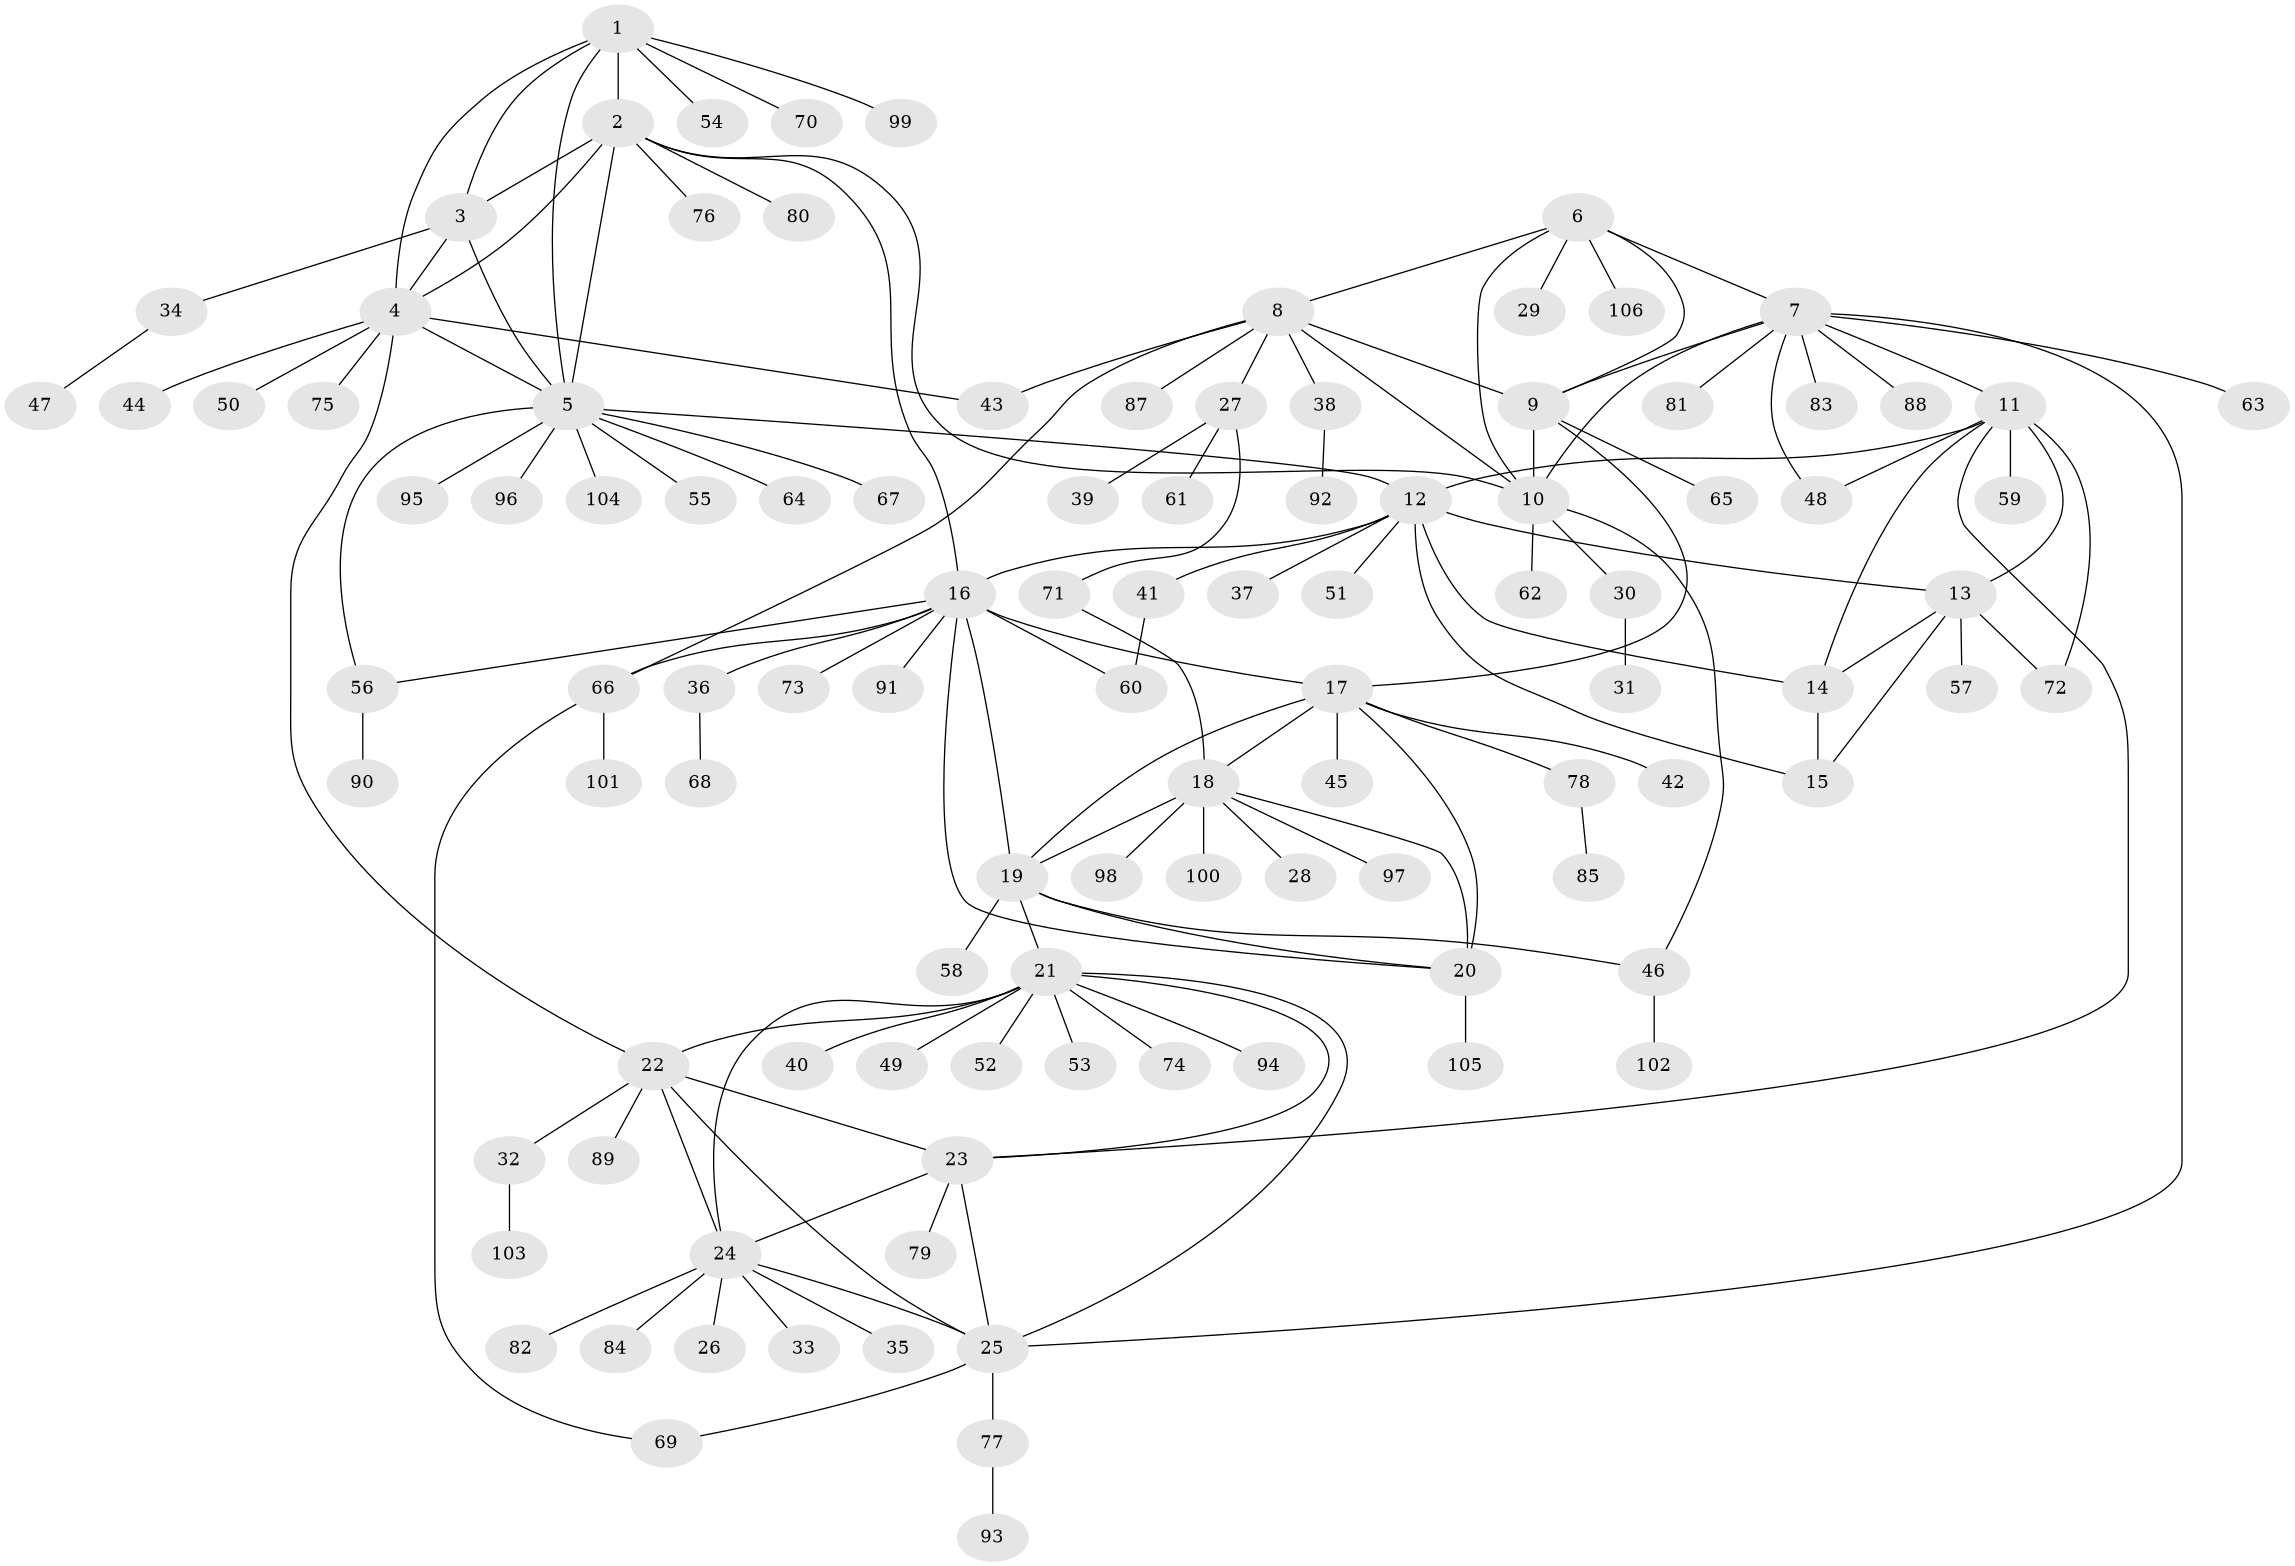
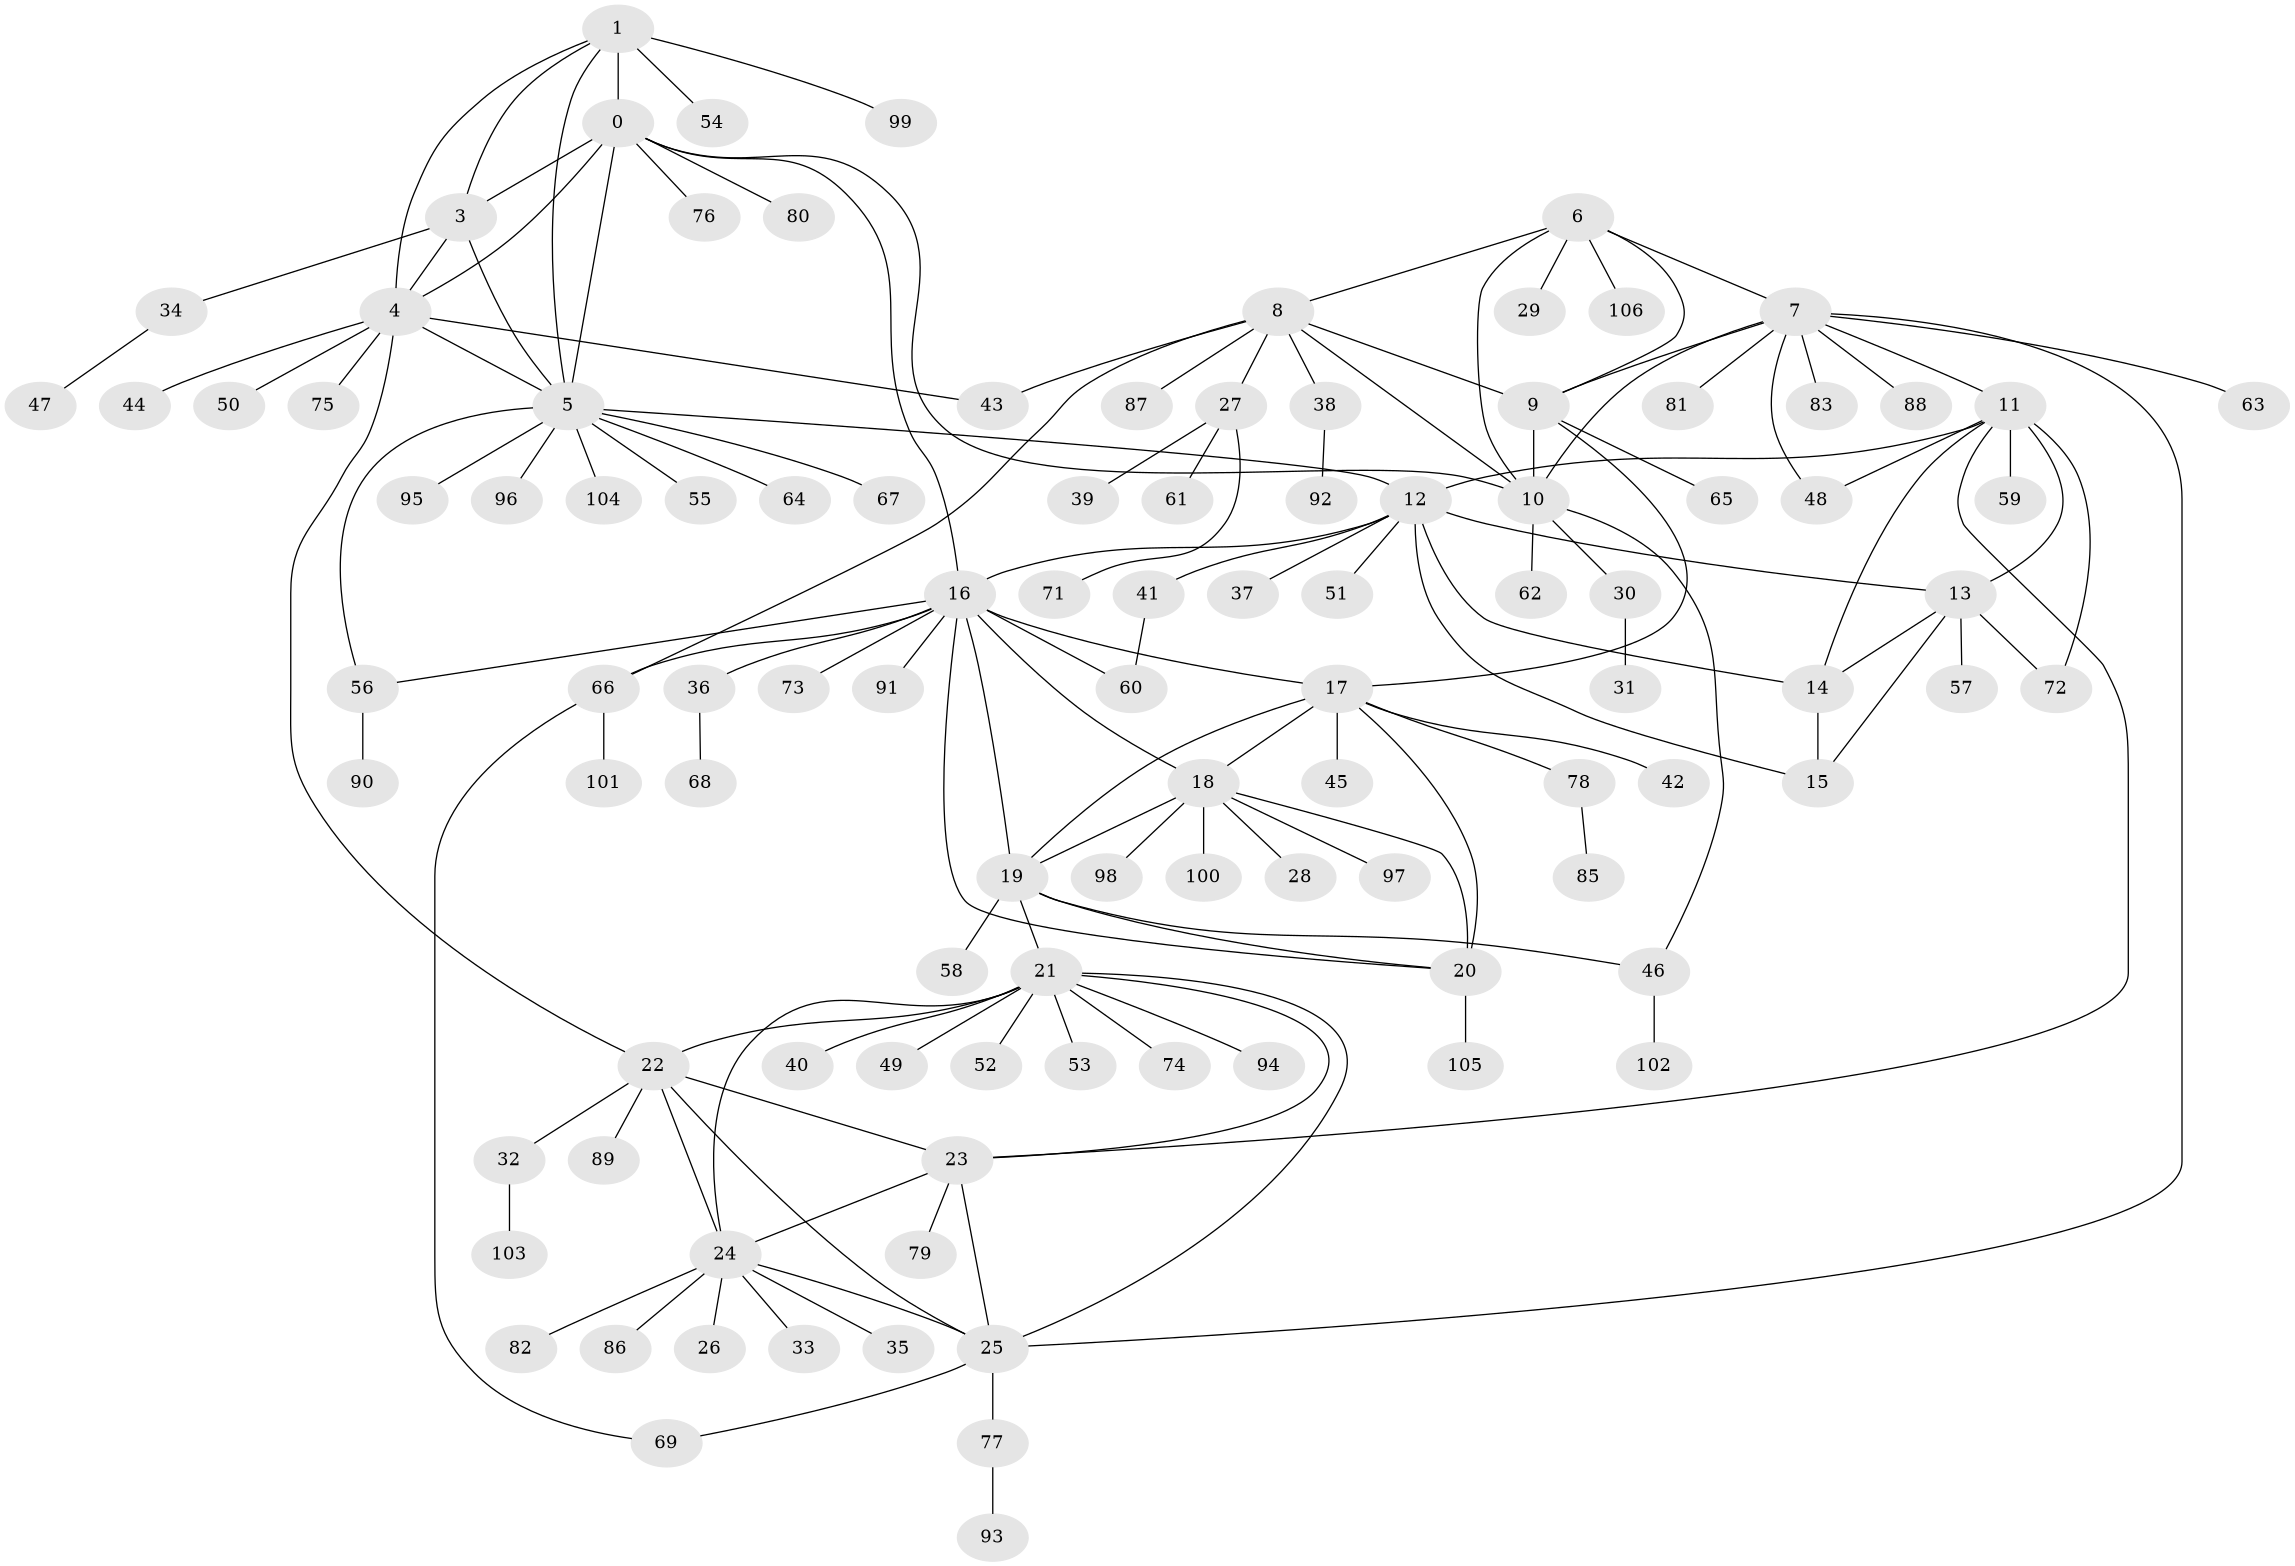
(618, 123) -> (618, 123)
(807, 123) -> none
(1184, 673) -> (1070, 701)
(616, 1349) -> (616, 1349)
